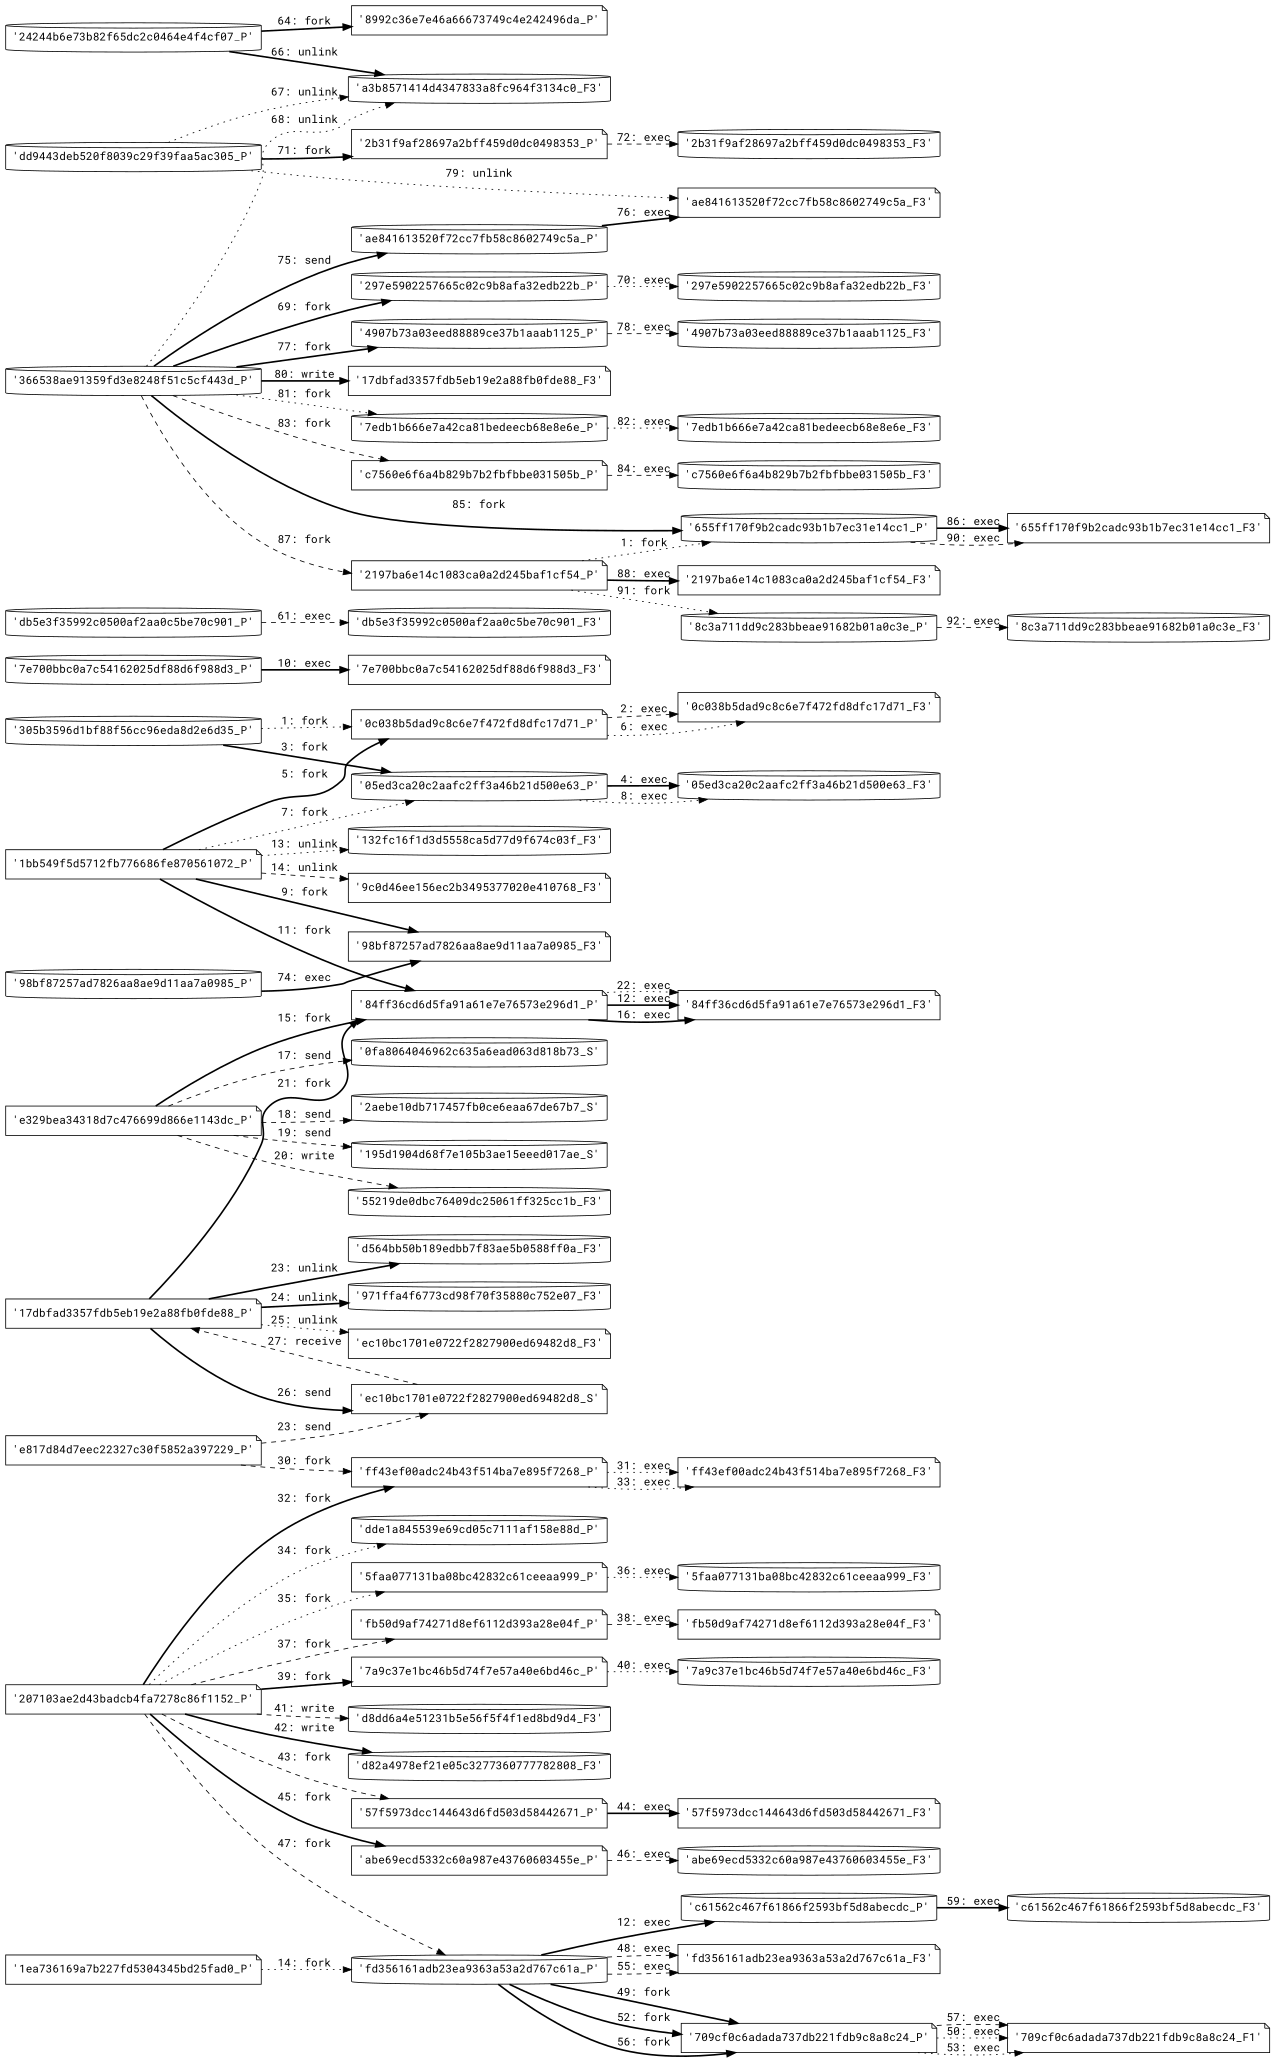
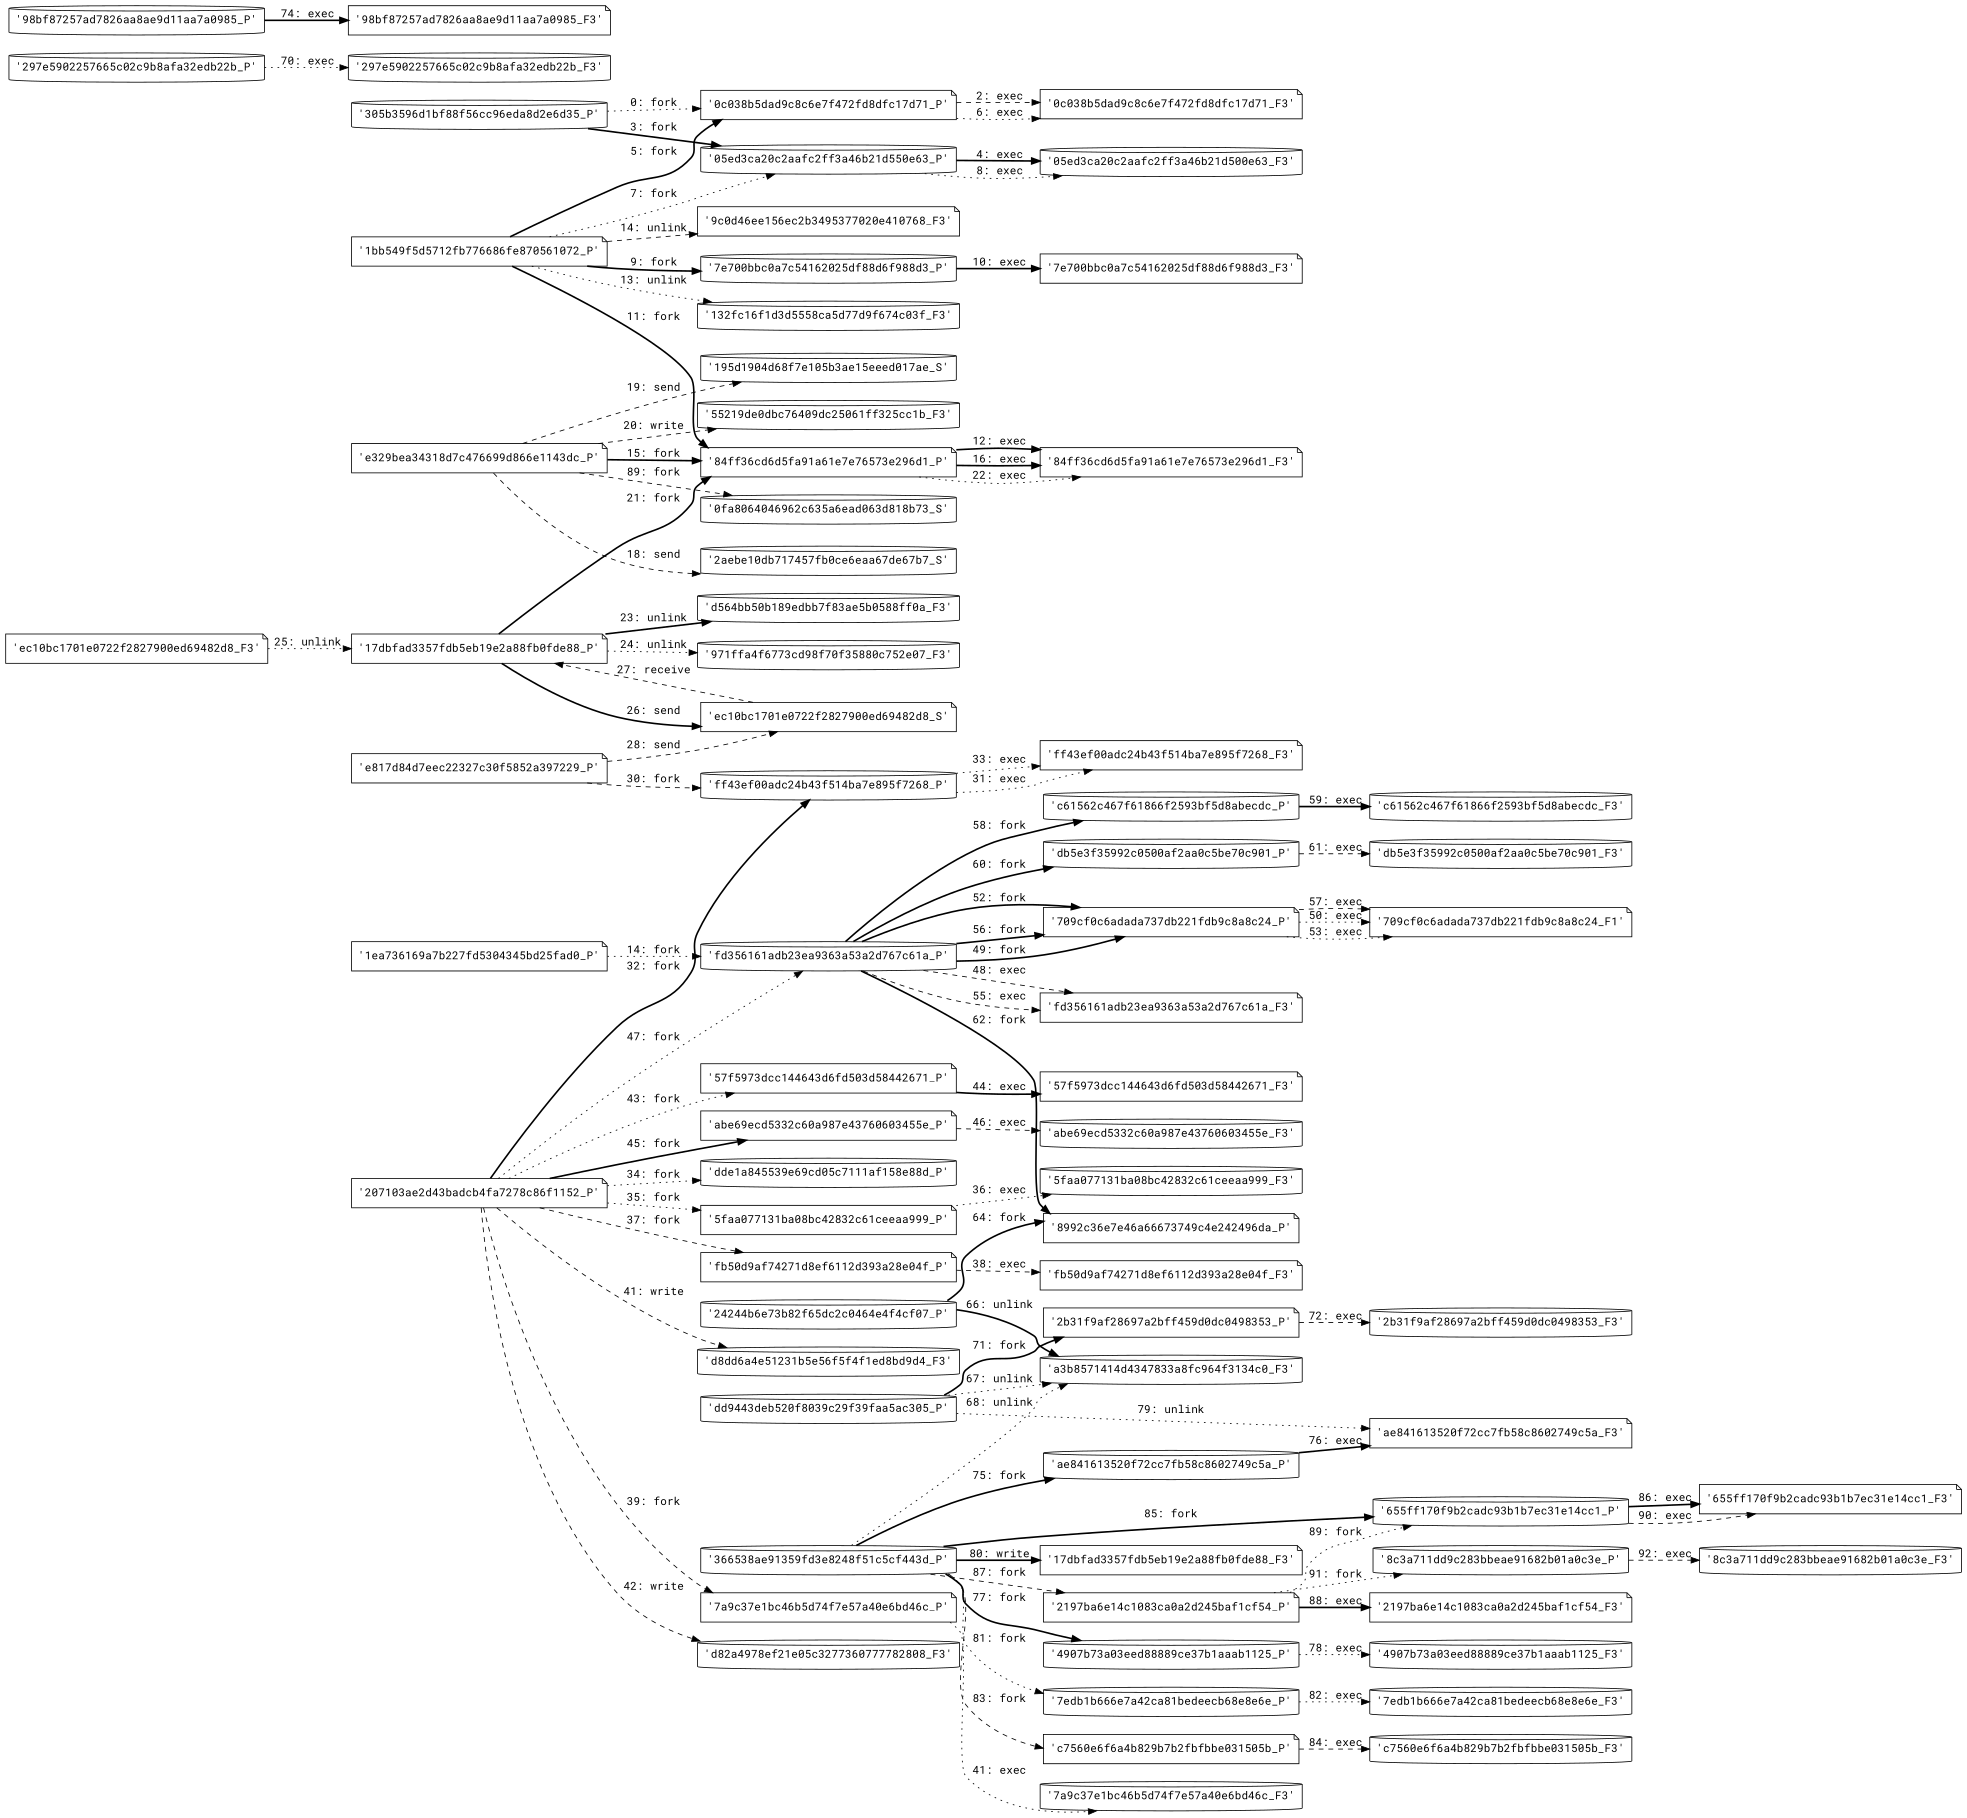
(305, 261) -> (1000, 1476)
(277, 331) -> none
(638, 334) -> (1330, 1655)
(644, 543) -> (1336, 1532)
(305, 722) -> (654, 103)
(479, 786) -> (829, 160)
none -> (945, 896)
(302, 904) -> (640, 270)
none -> (1007, 1053)
(305, 1056) -> (654, 472)
(301, 1305) -> (648, 652)
(301, 1328) -> (305, 649)
(305, 1427) -> (654, 745)
(479, 1472) -> (829, 785)
(644, 1666) -> (1000, 1771)
(302, 1686) -> (563, 1418)
(273, 1735) -> (536, 1453)
(268, 1764) -> (615, 1131)
(274, 1854) -> (643, 1071)
(644, 1923) -> (1000, 826)
